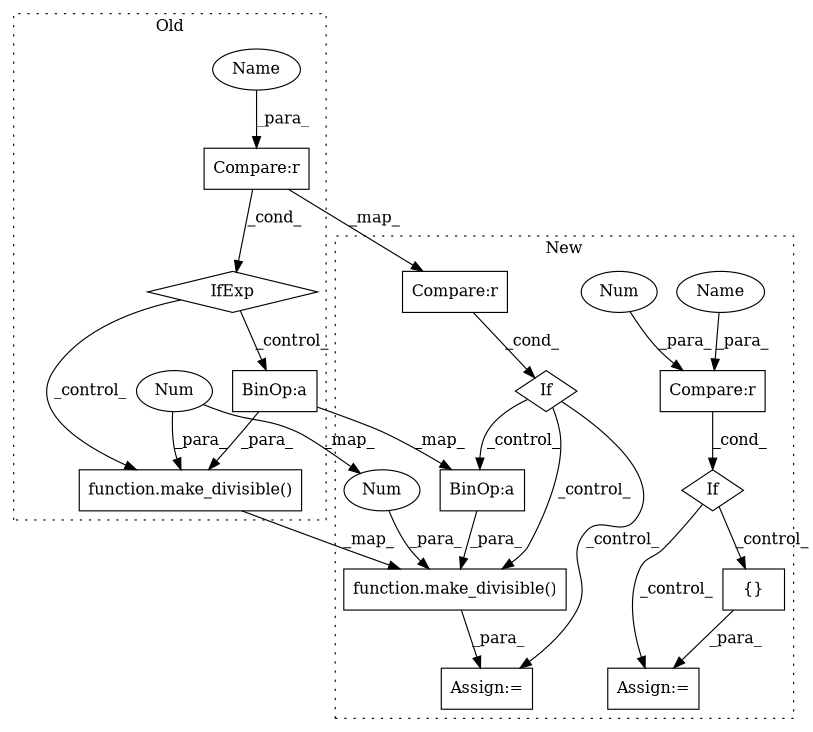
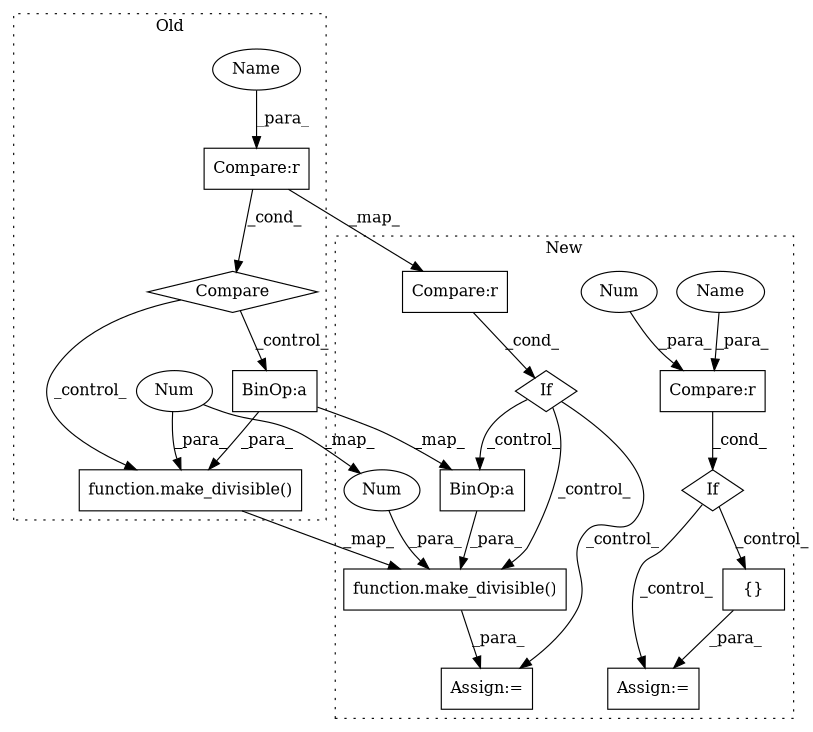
(233, 292) -> (233, 292)
